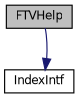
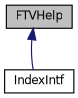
(47, 43) -> (32, 55)
